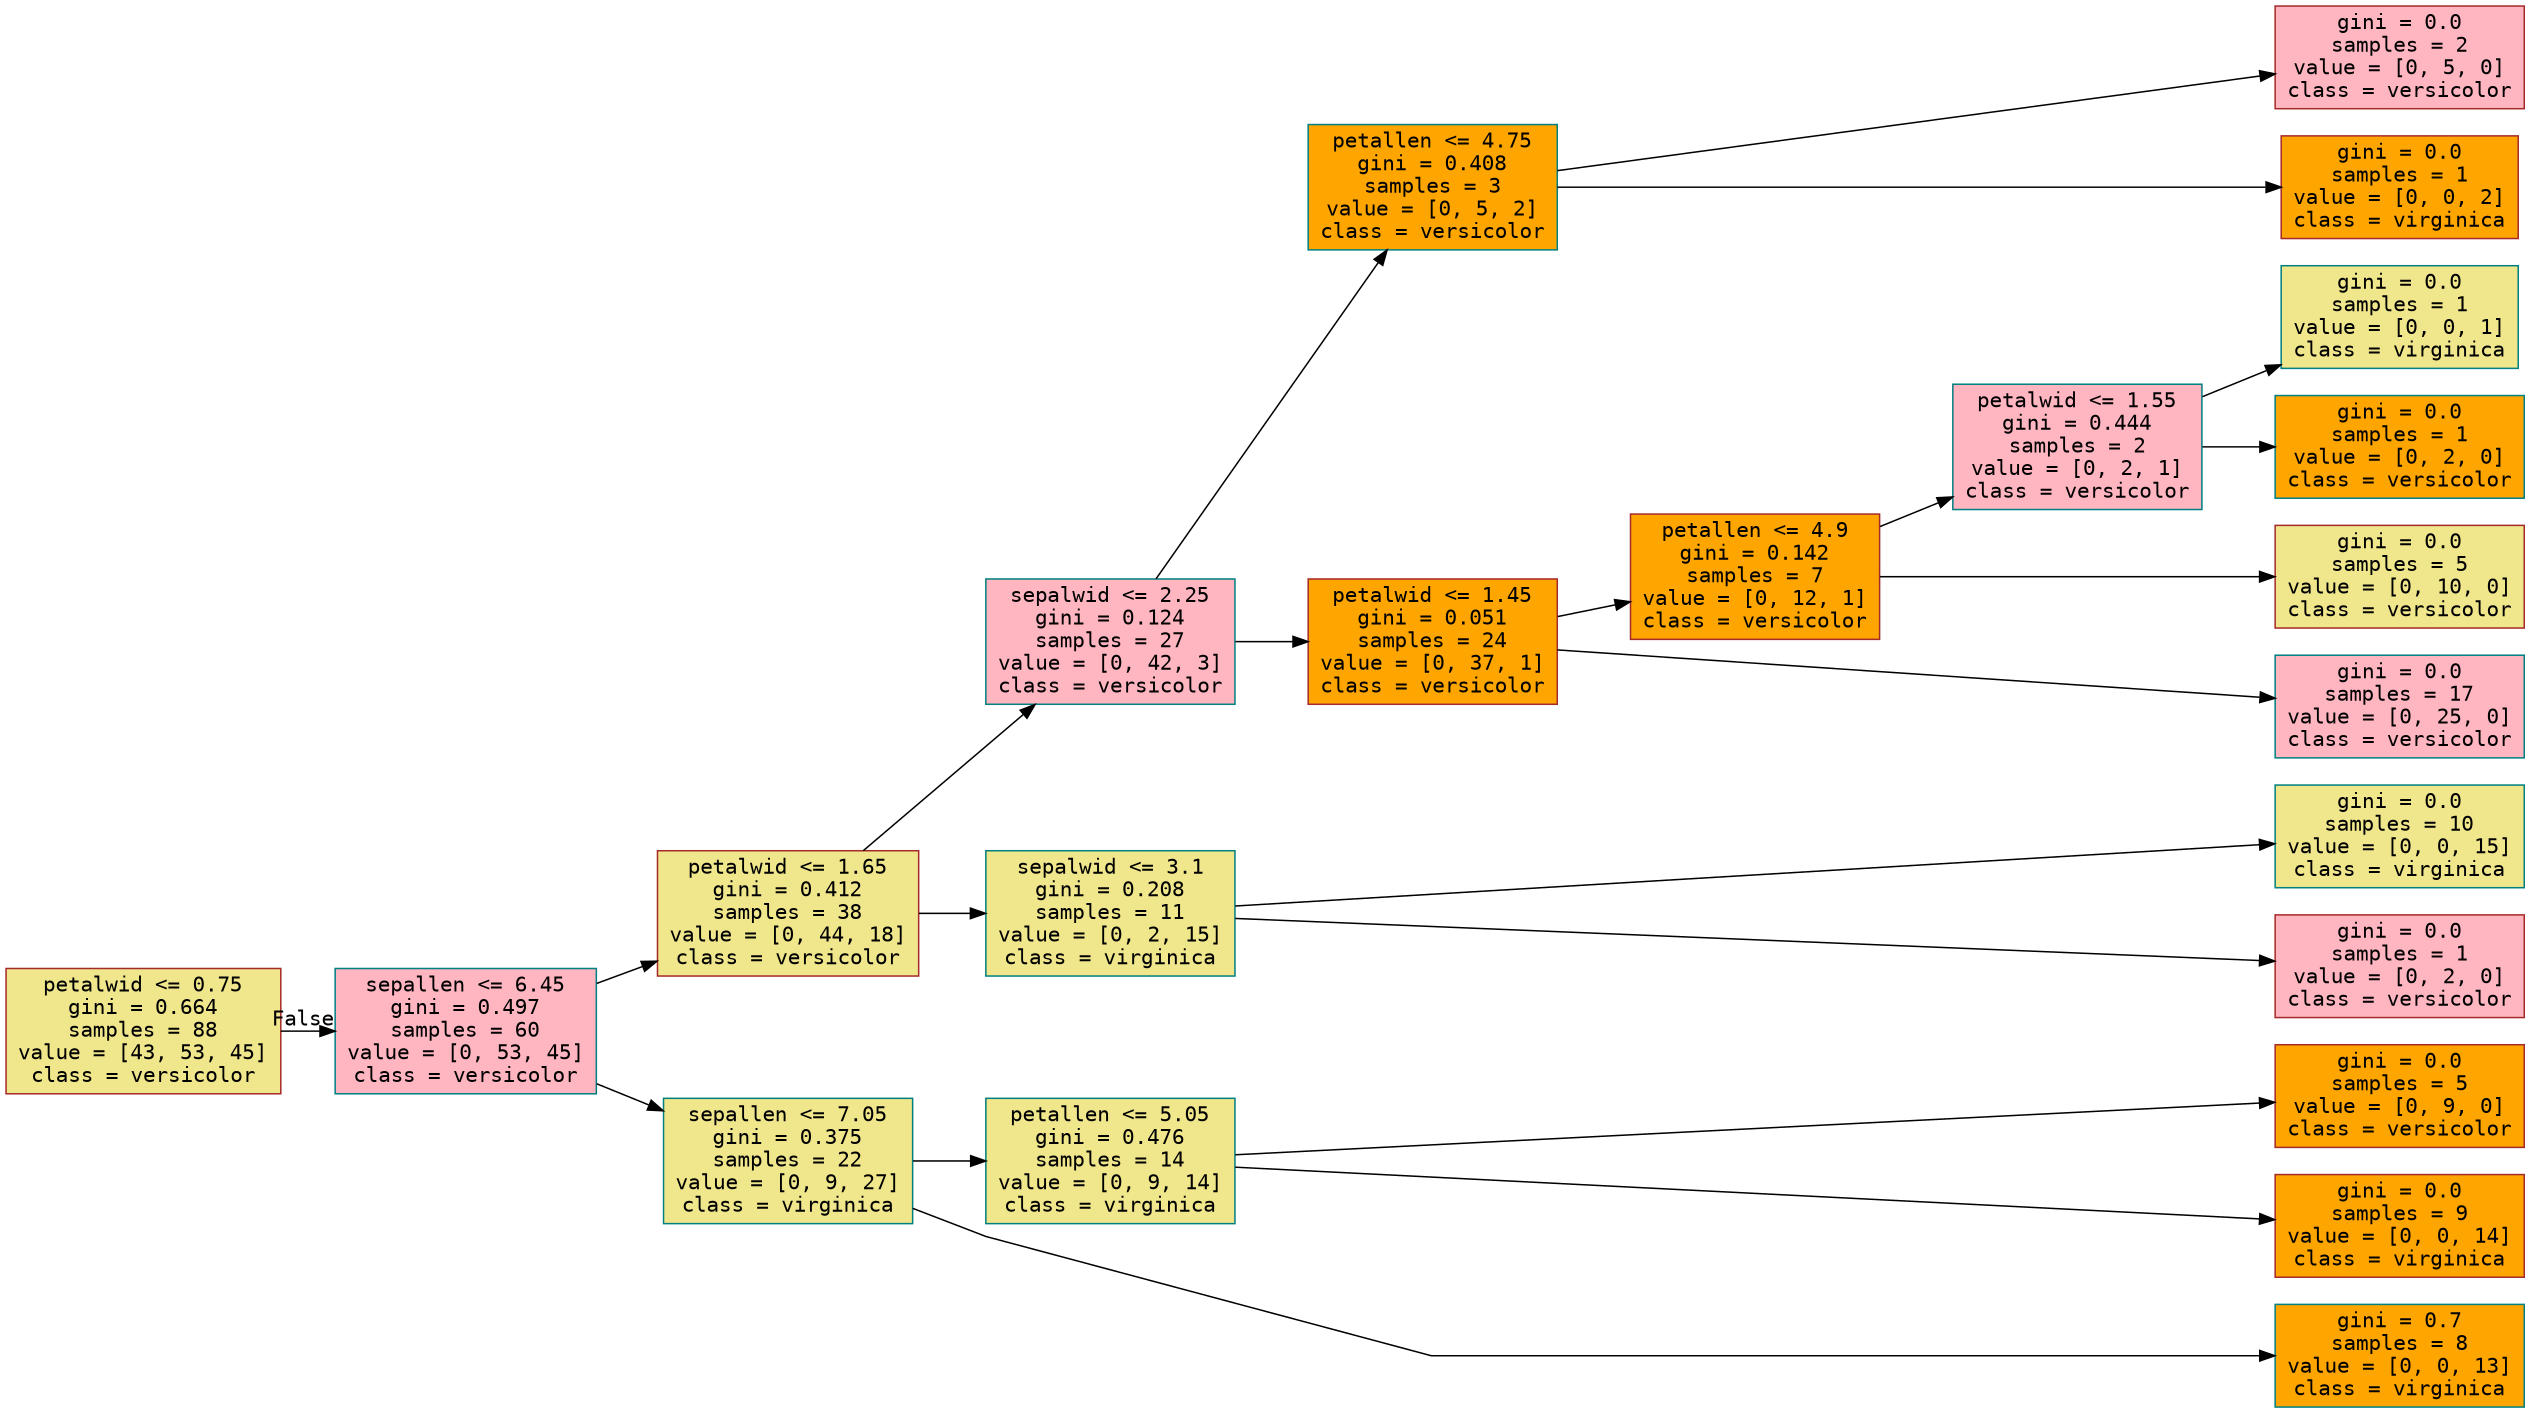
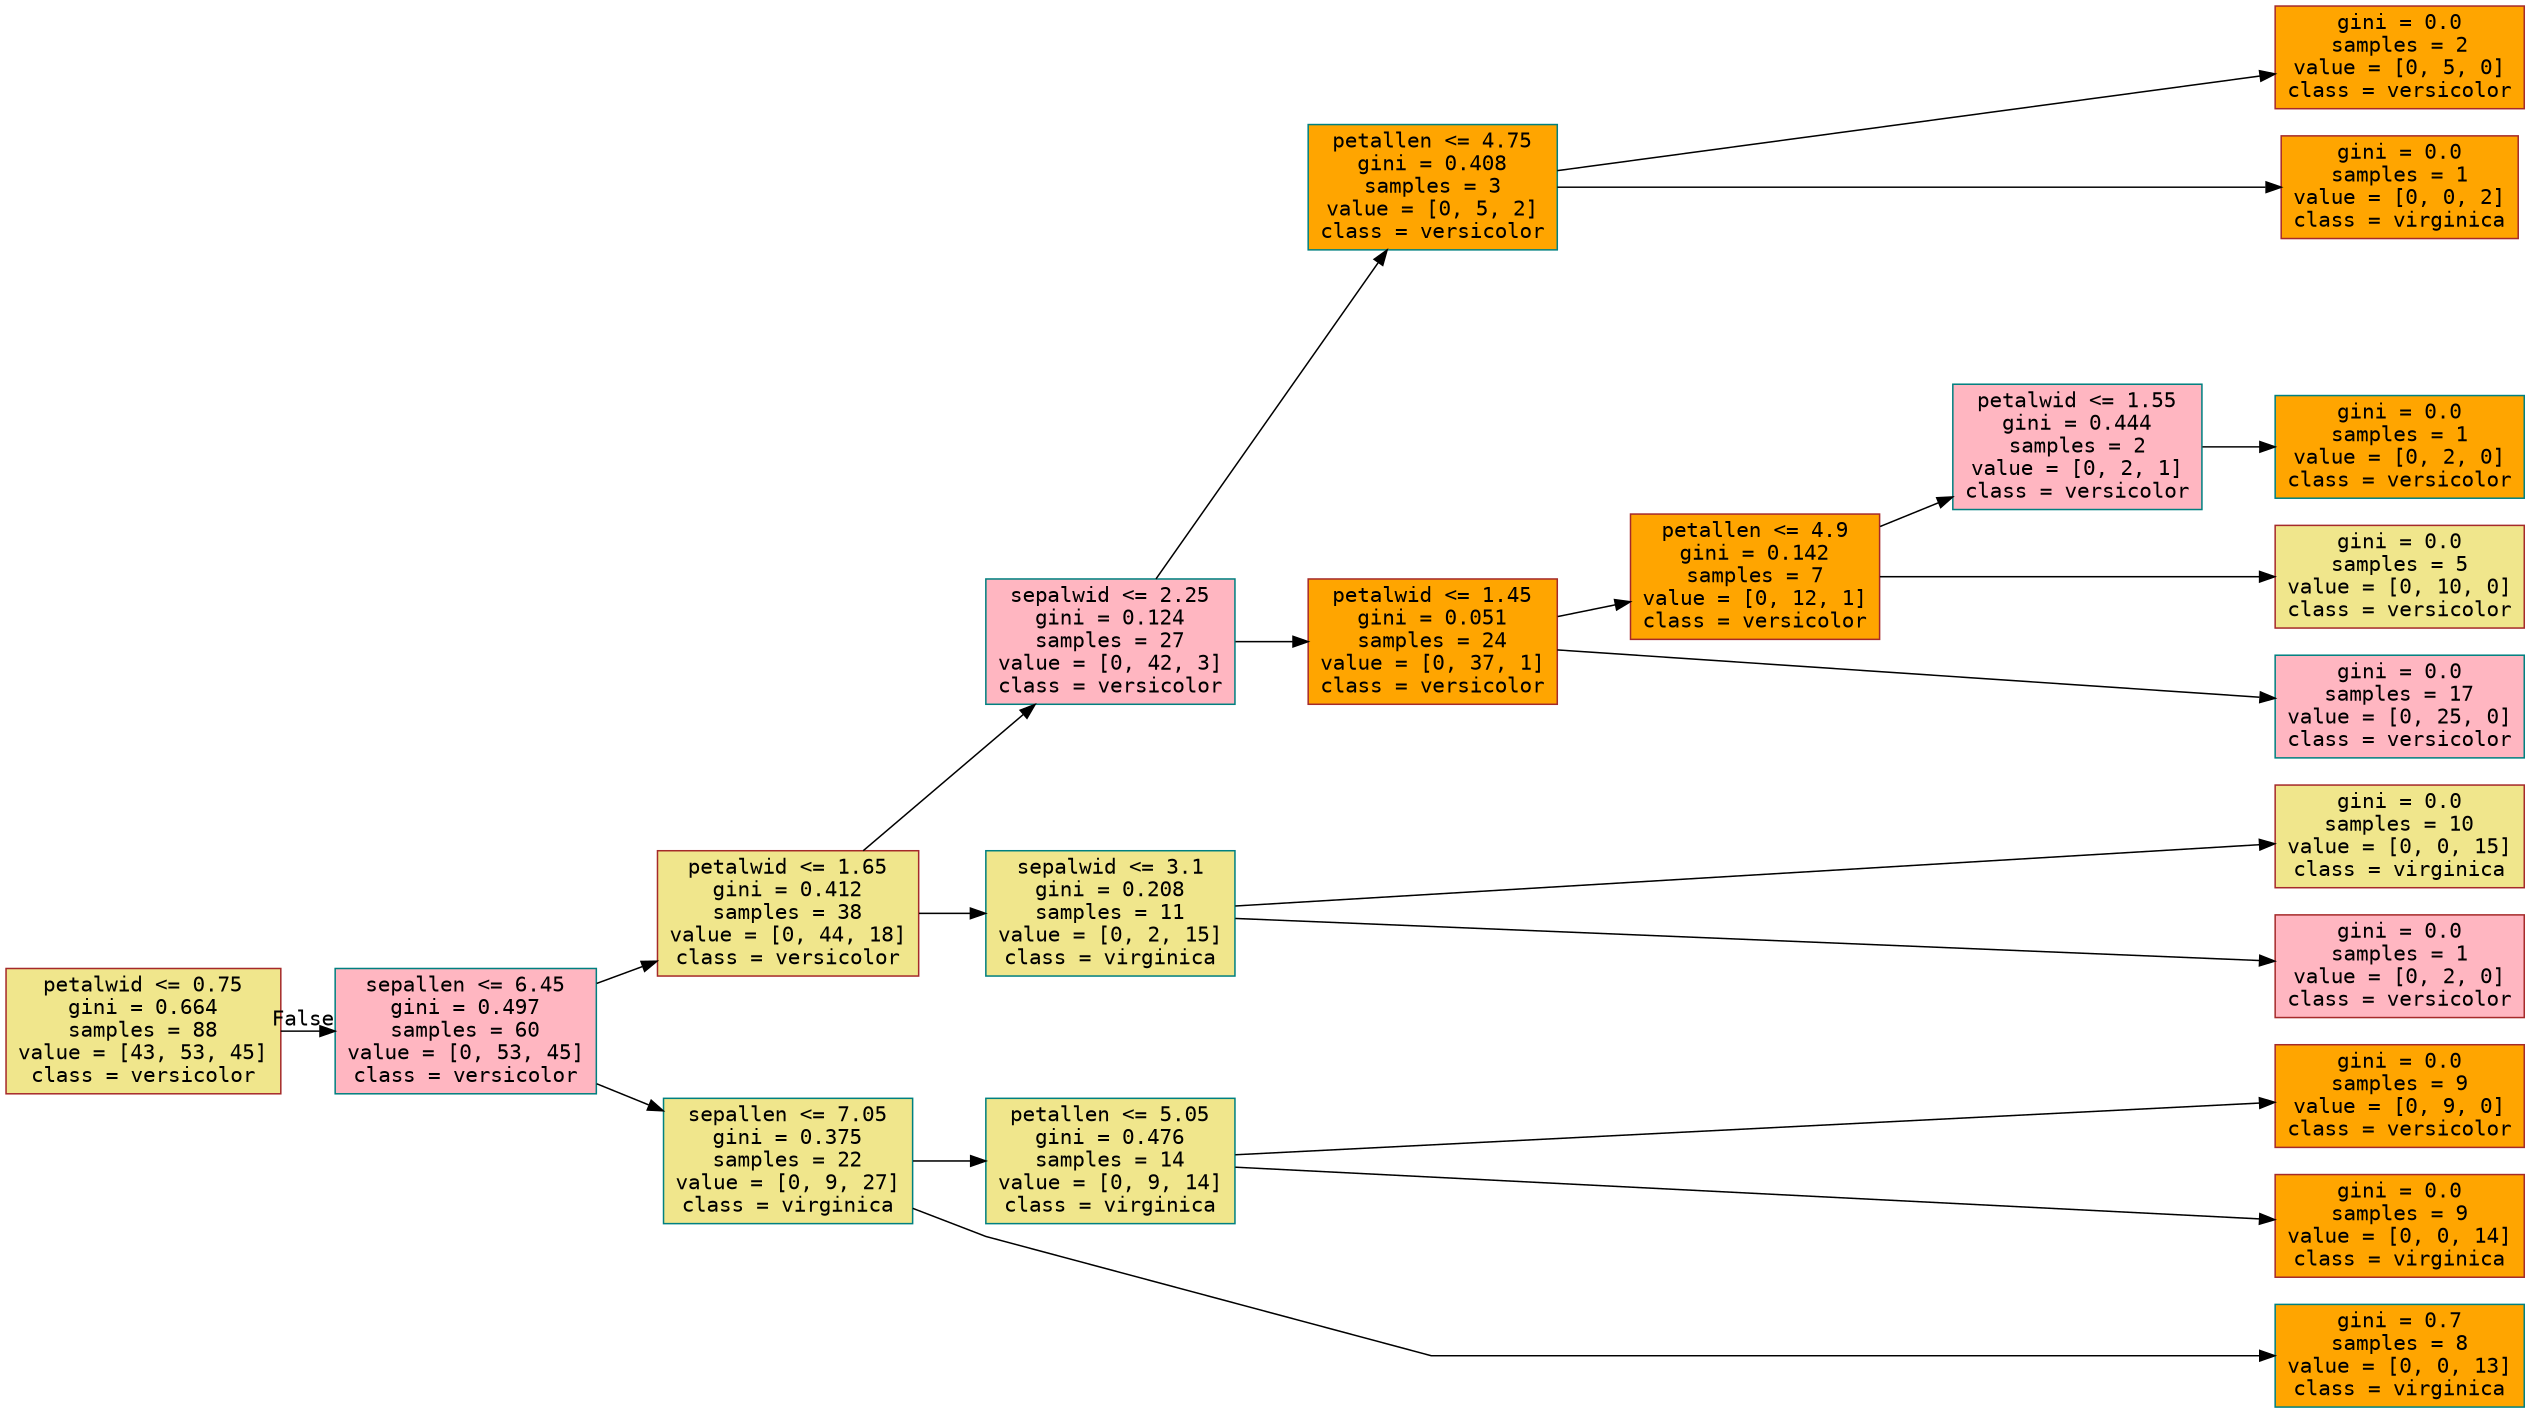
(2400, 57) -> (2400, 57)
(2400, 317) -> none
(2400, 836) -> (2400, 836)
(2400, 1096) -> (2400, 1096)
